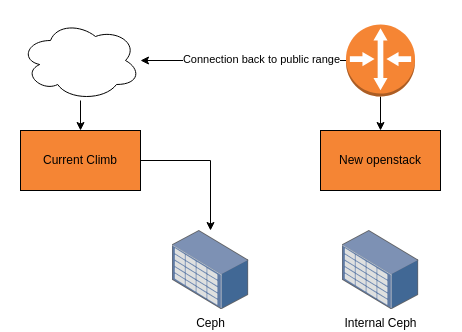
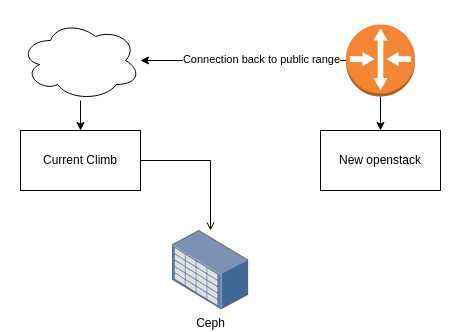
(81, 161) -> (81, 161)
(381, 161) -> (381, 161)
(211, 222) -> (211, 224)
(381, 270) -> none
